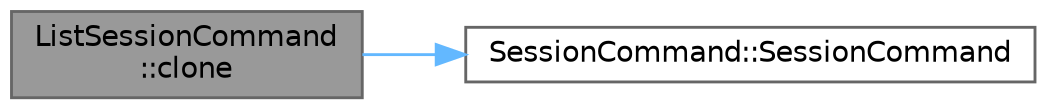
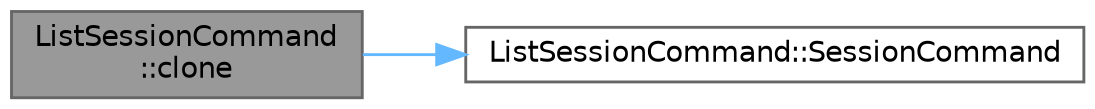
(750, 55) -> (775, 55)
